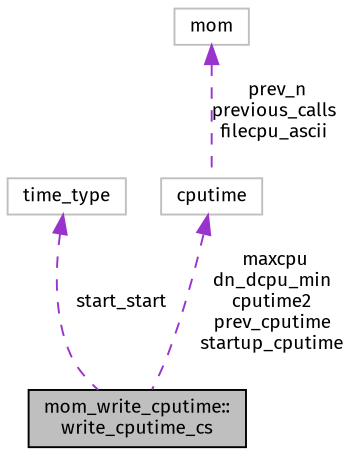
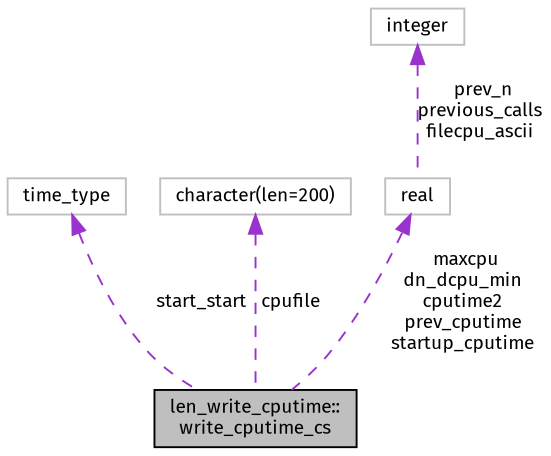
(212, 27) -> (418, 27)
(212, 196) -> (418, 196)
none -> (256, 196)
(137, 419) -> (256, 419)
